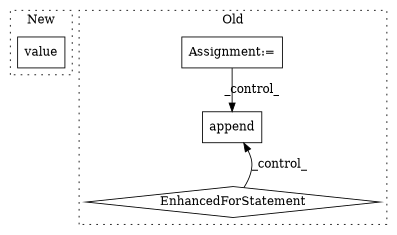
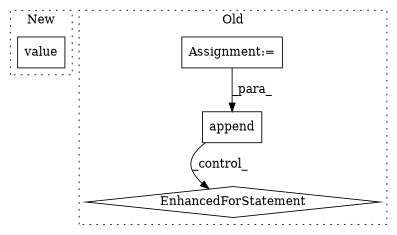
(252, 90) -> (252, 90)
(251, 170) -> (191, 162)
